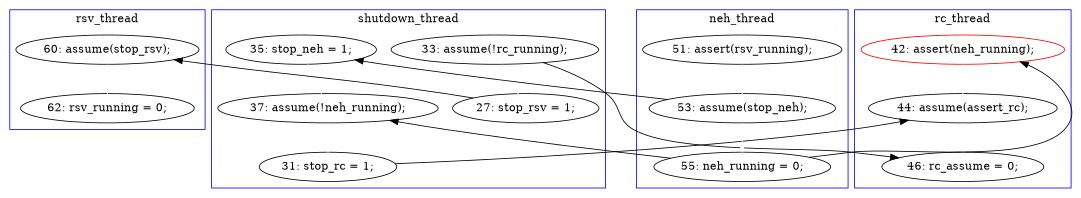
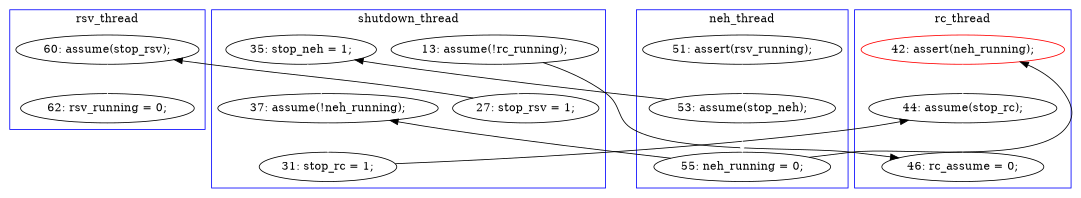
(495, 50) -> (495, 50)
(963, 108) -> (963, 108)
